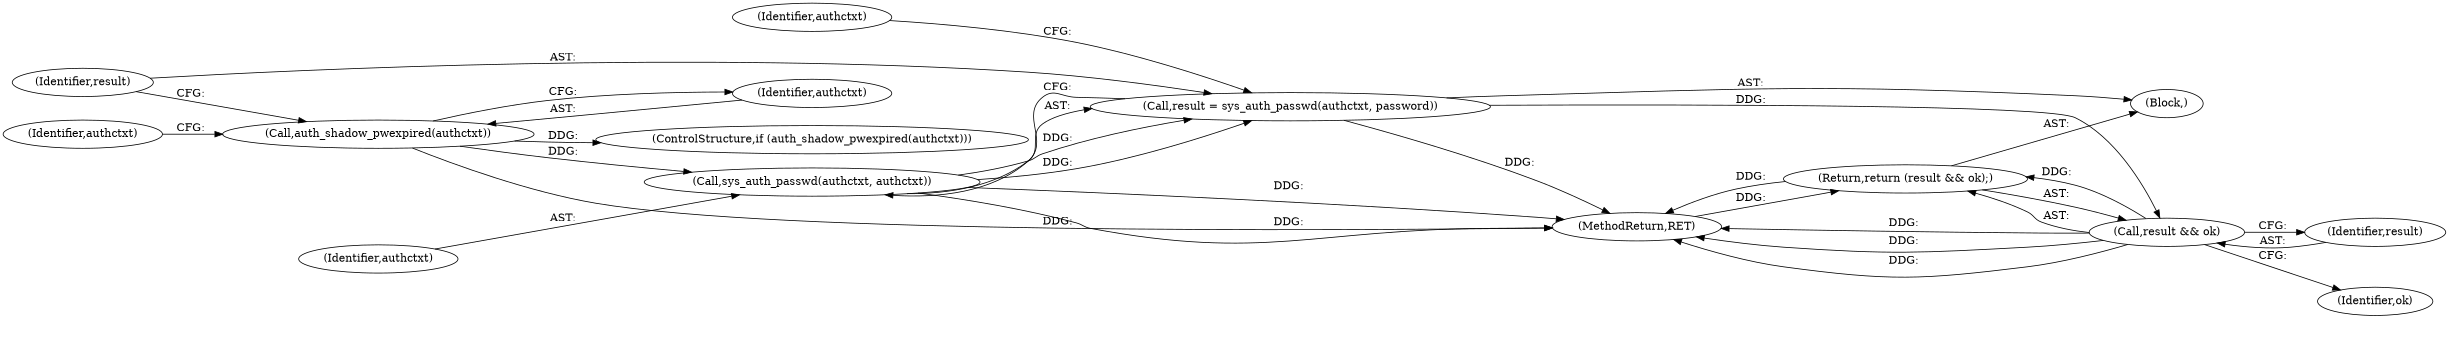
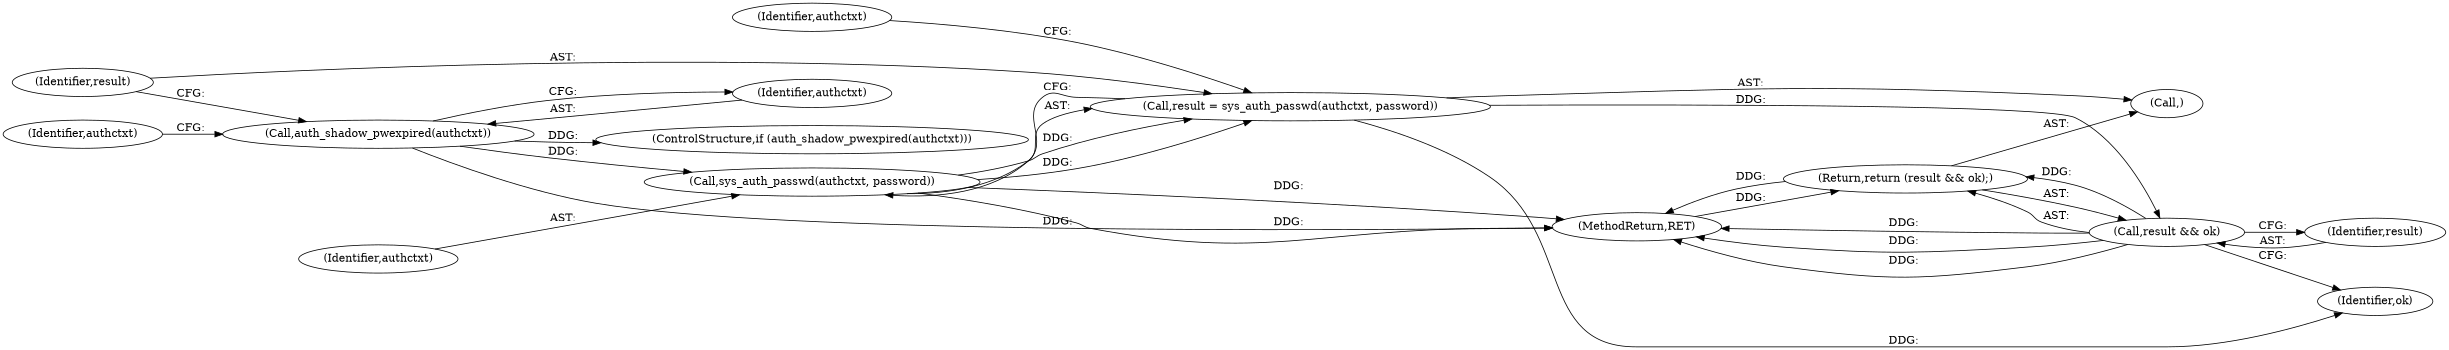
(2167, 104) -> (2167, 104)
(1475, 159) -> (1794, 347)
(812, 182) -> (812, 182)
